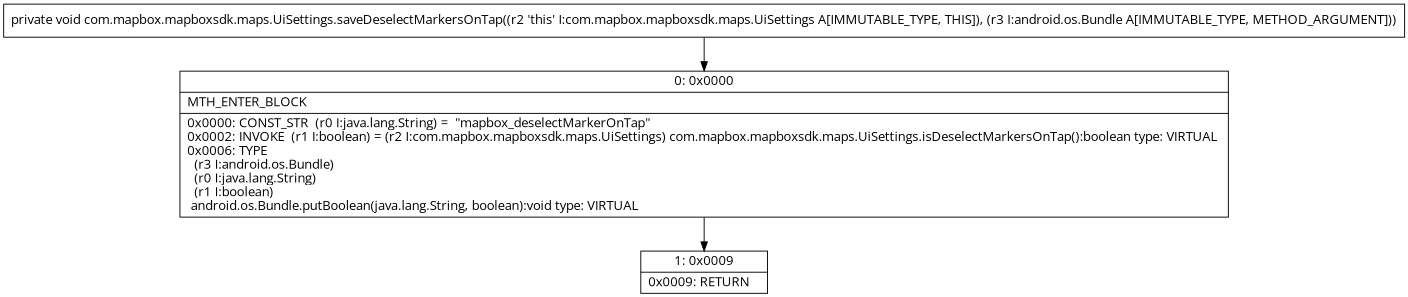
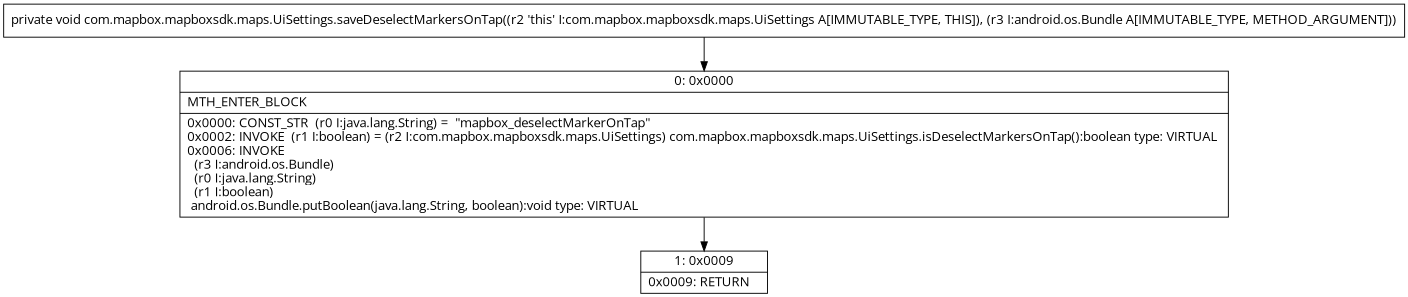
(231, 151) -> (240, 151)
